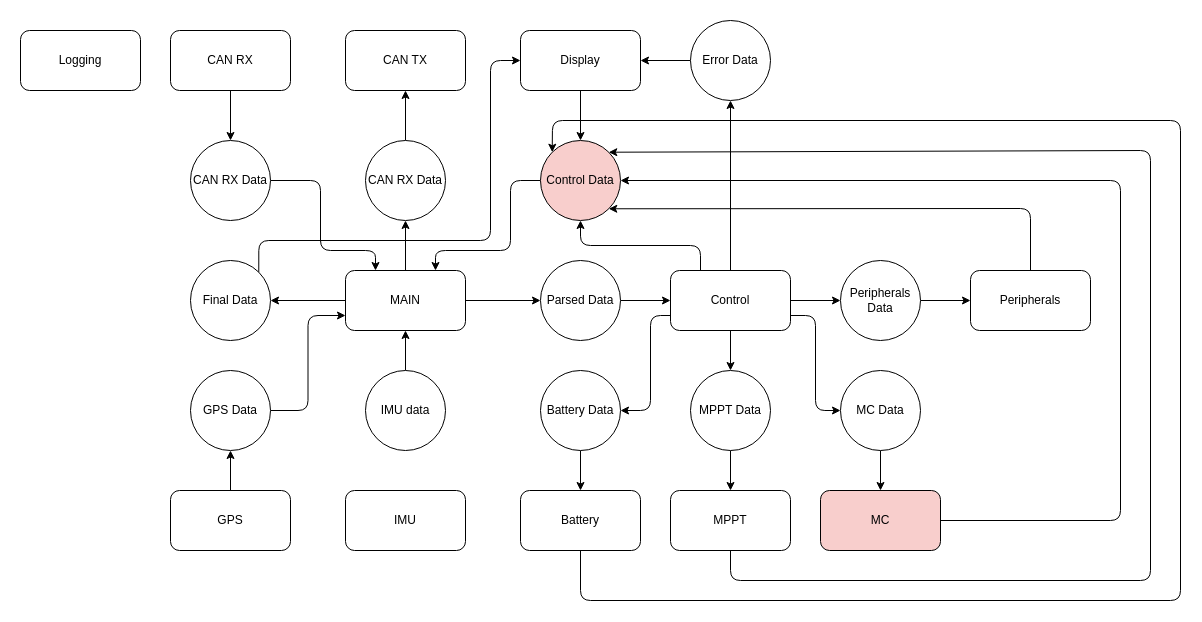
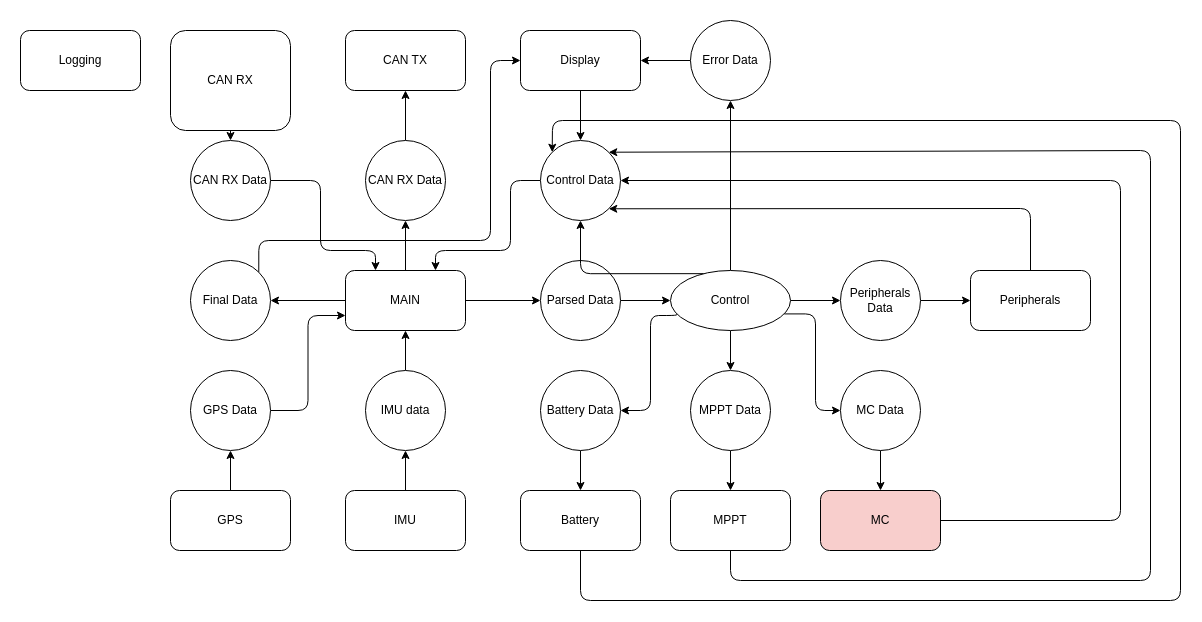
(231, 61) -> (231, 81)
(581, 181) -> (581, 181)
(731, 301) -> (731, 301)
none -> (406, 474)
